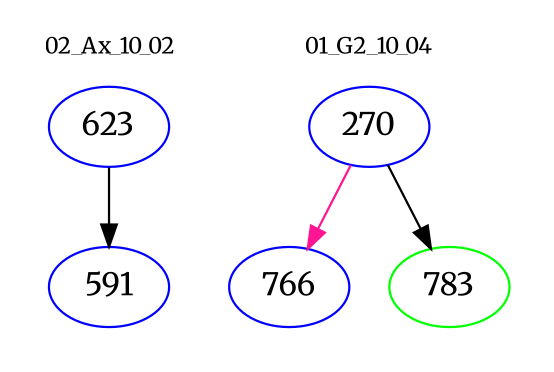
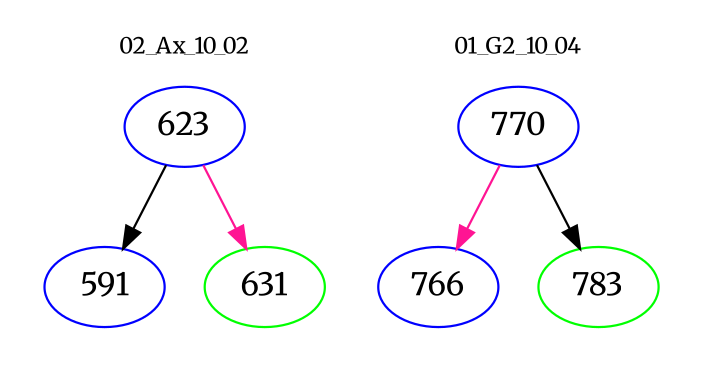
(369, 127) -> (518, 127)
none -> (265, 287)
